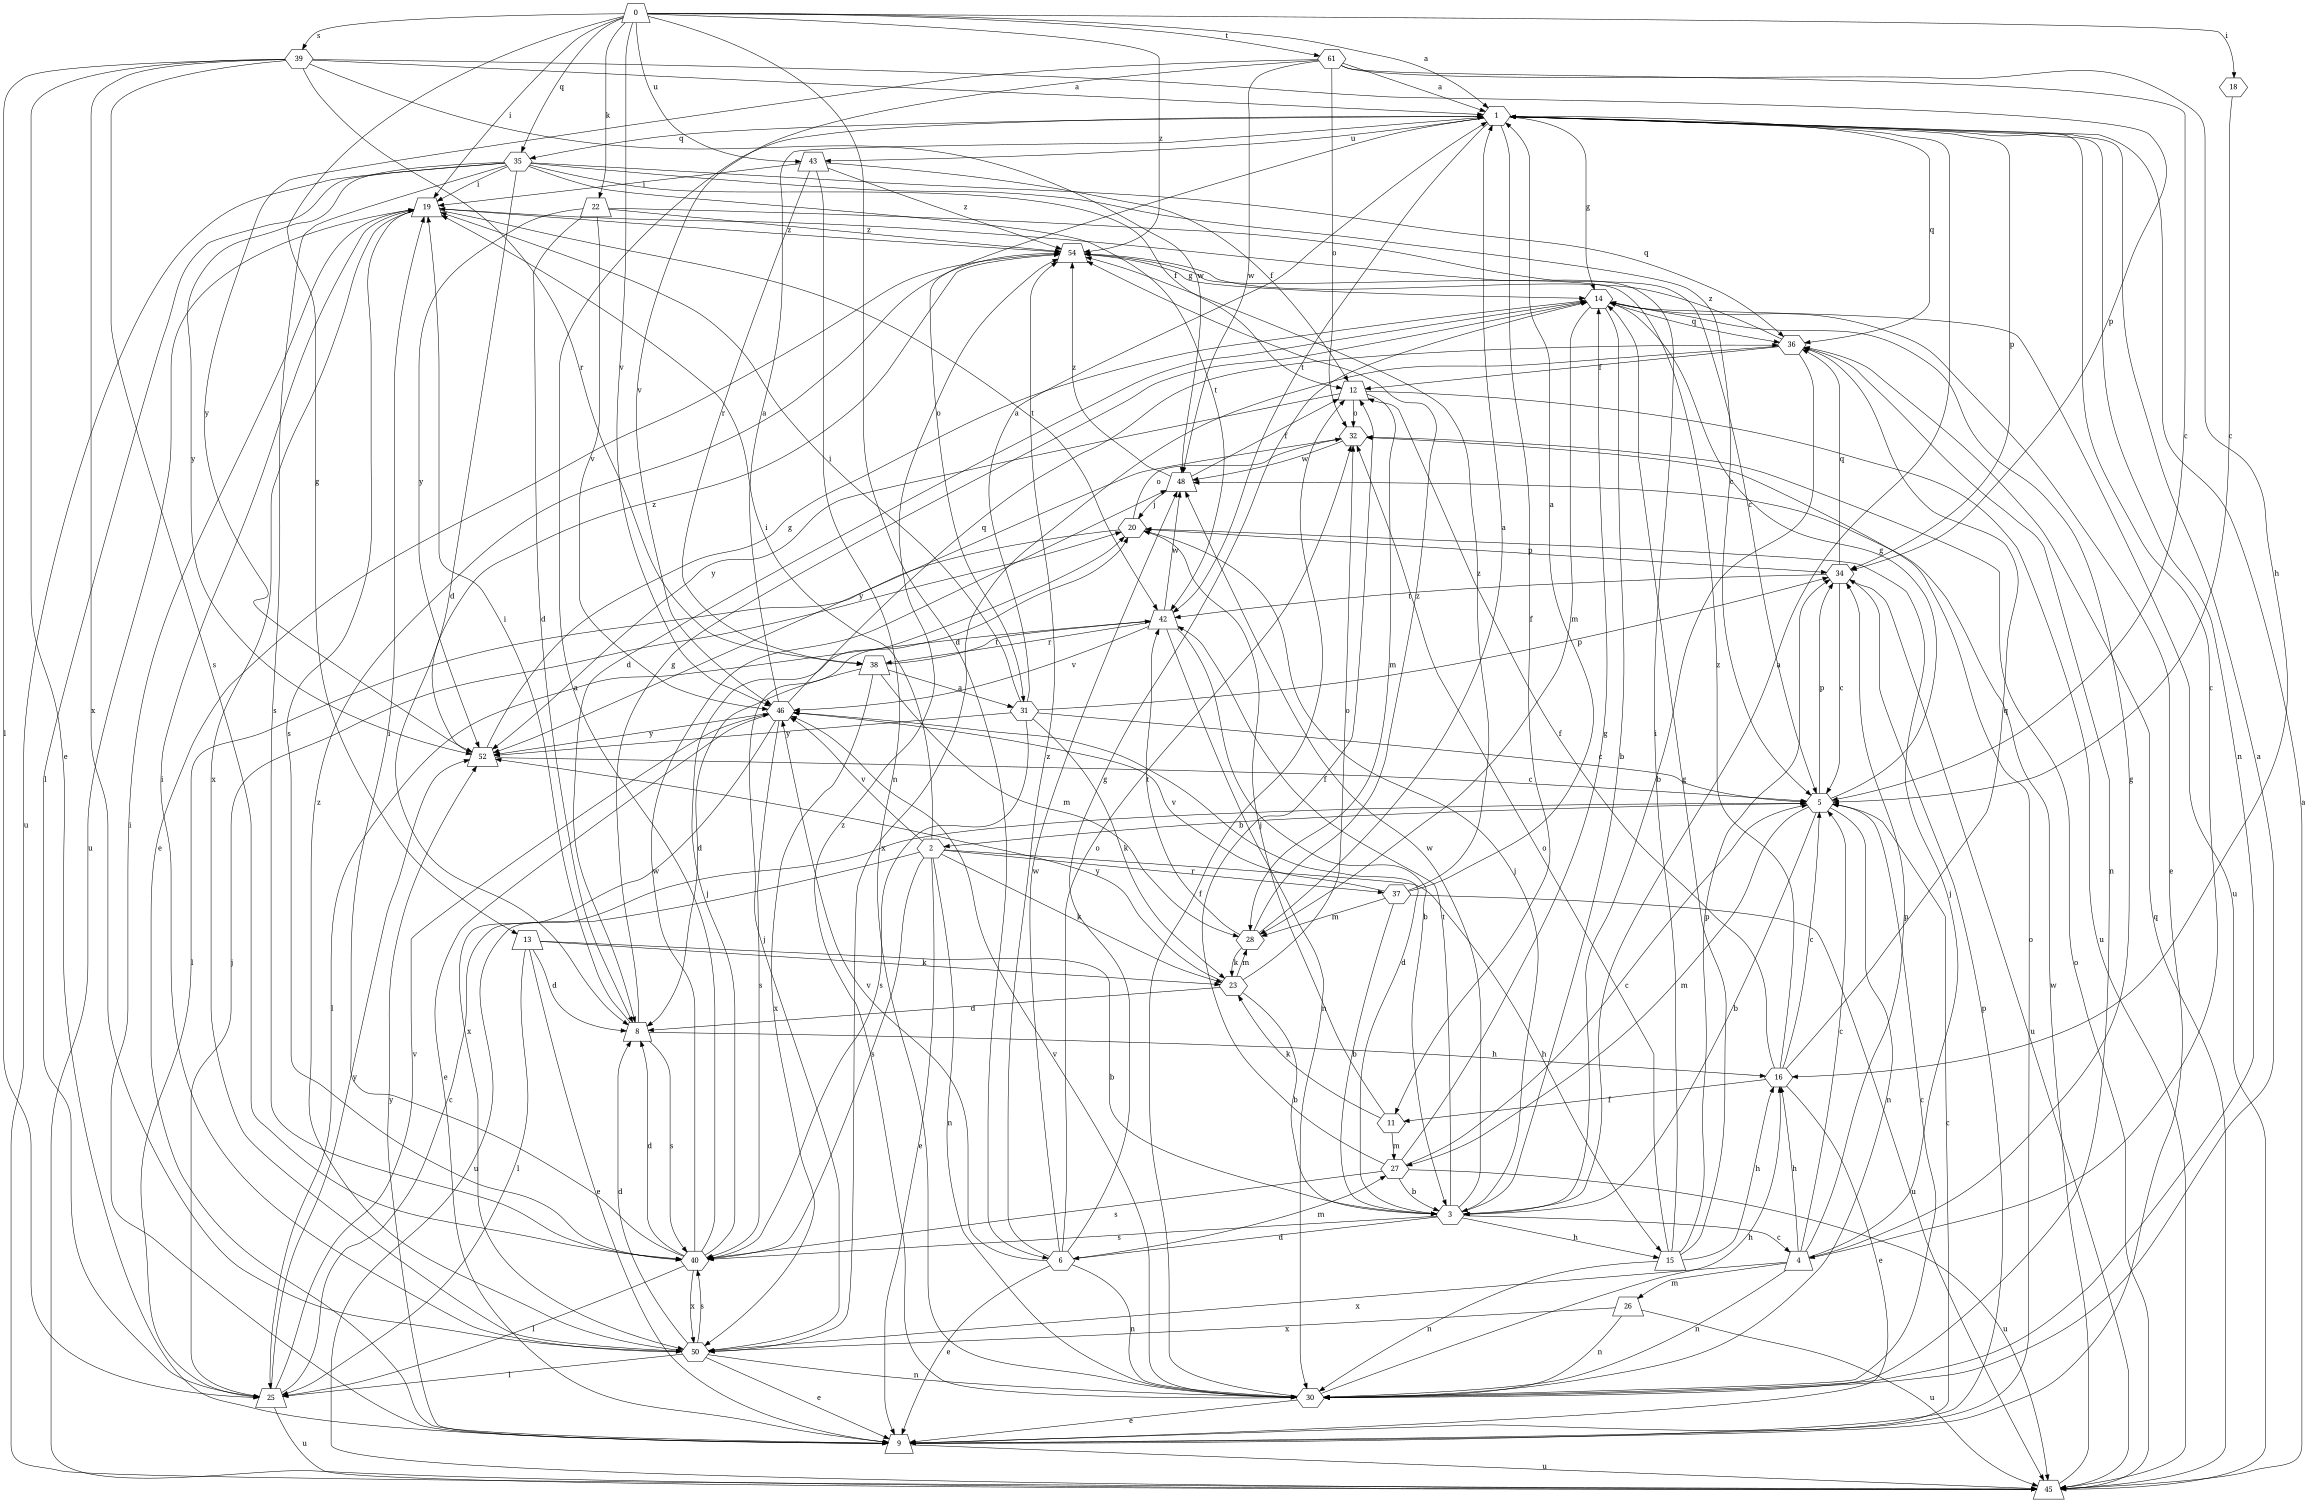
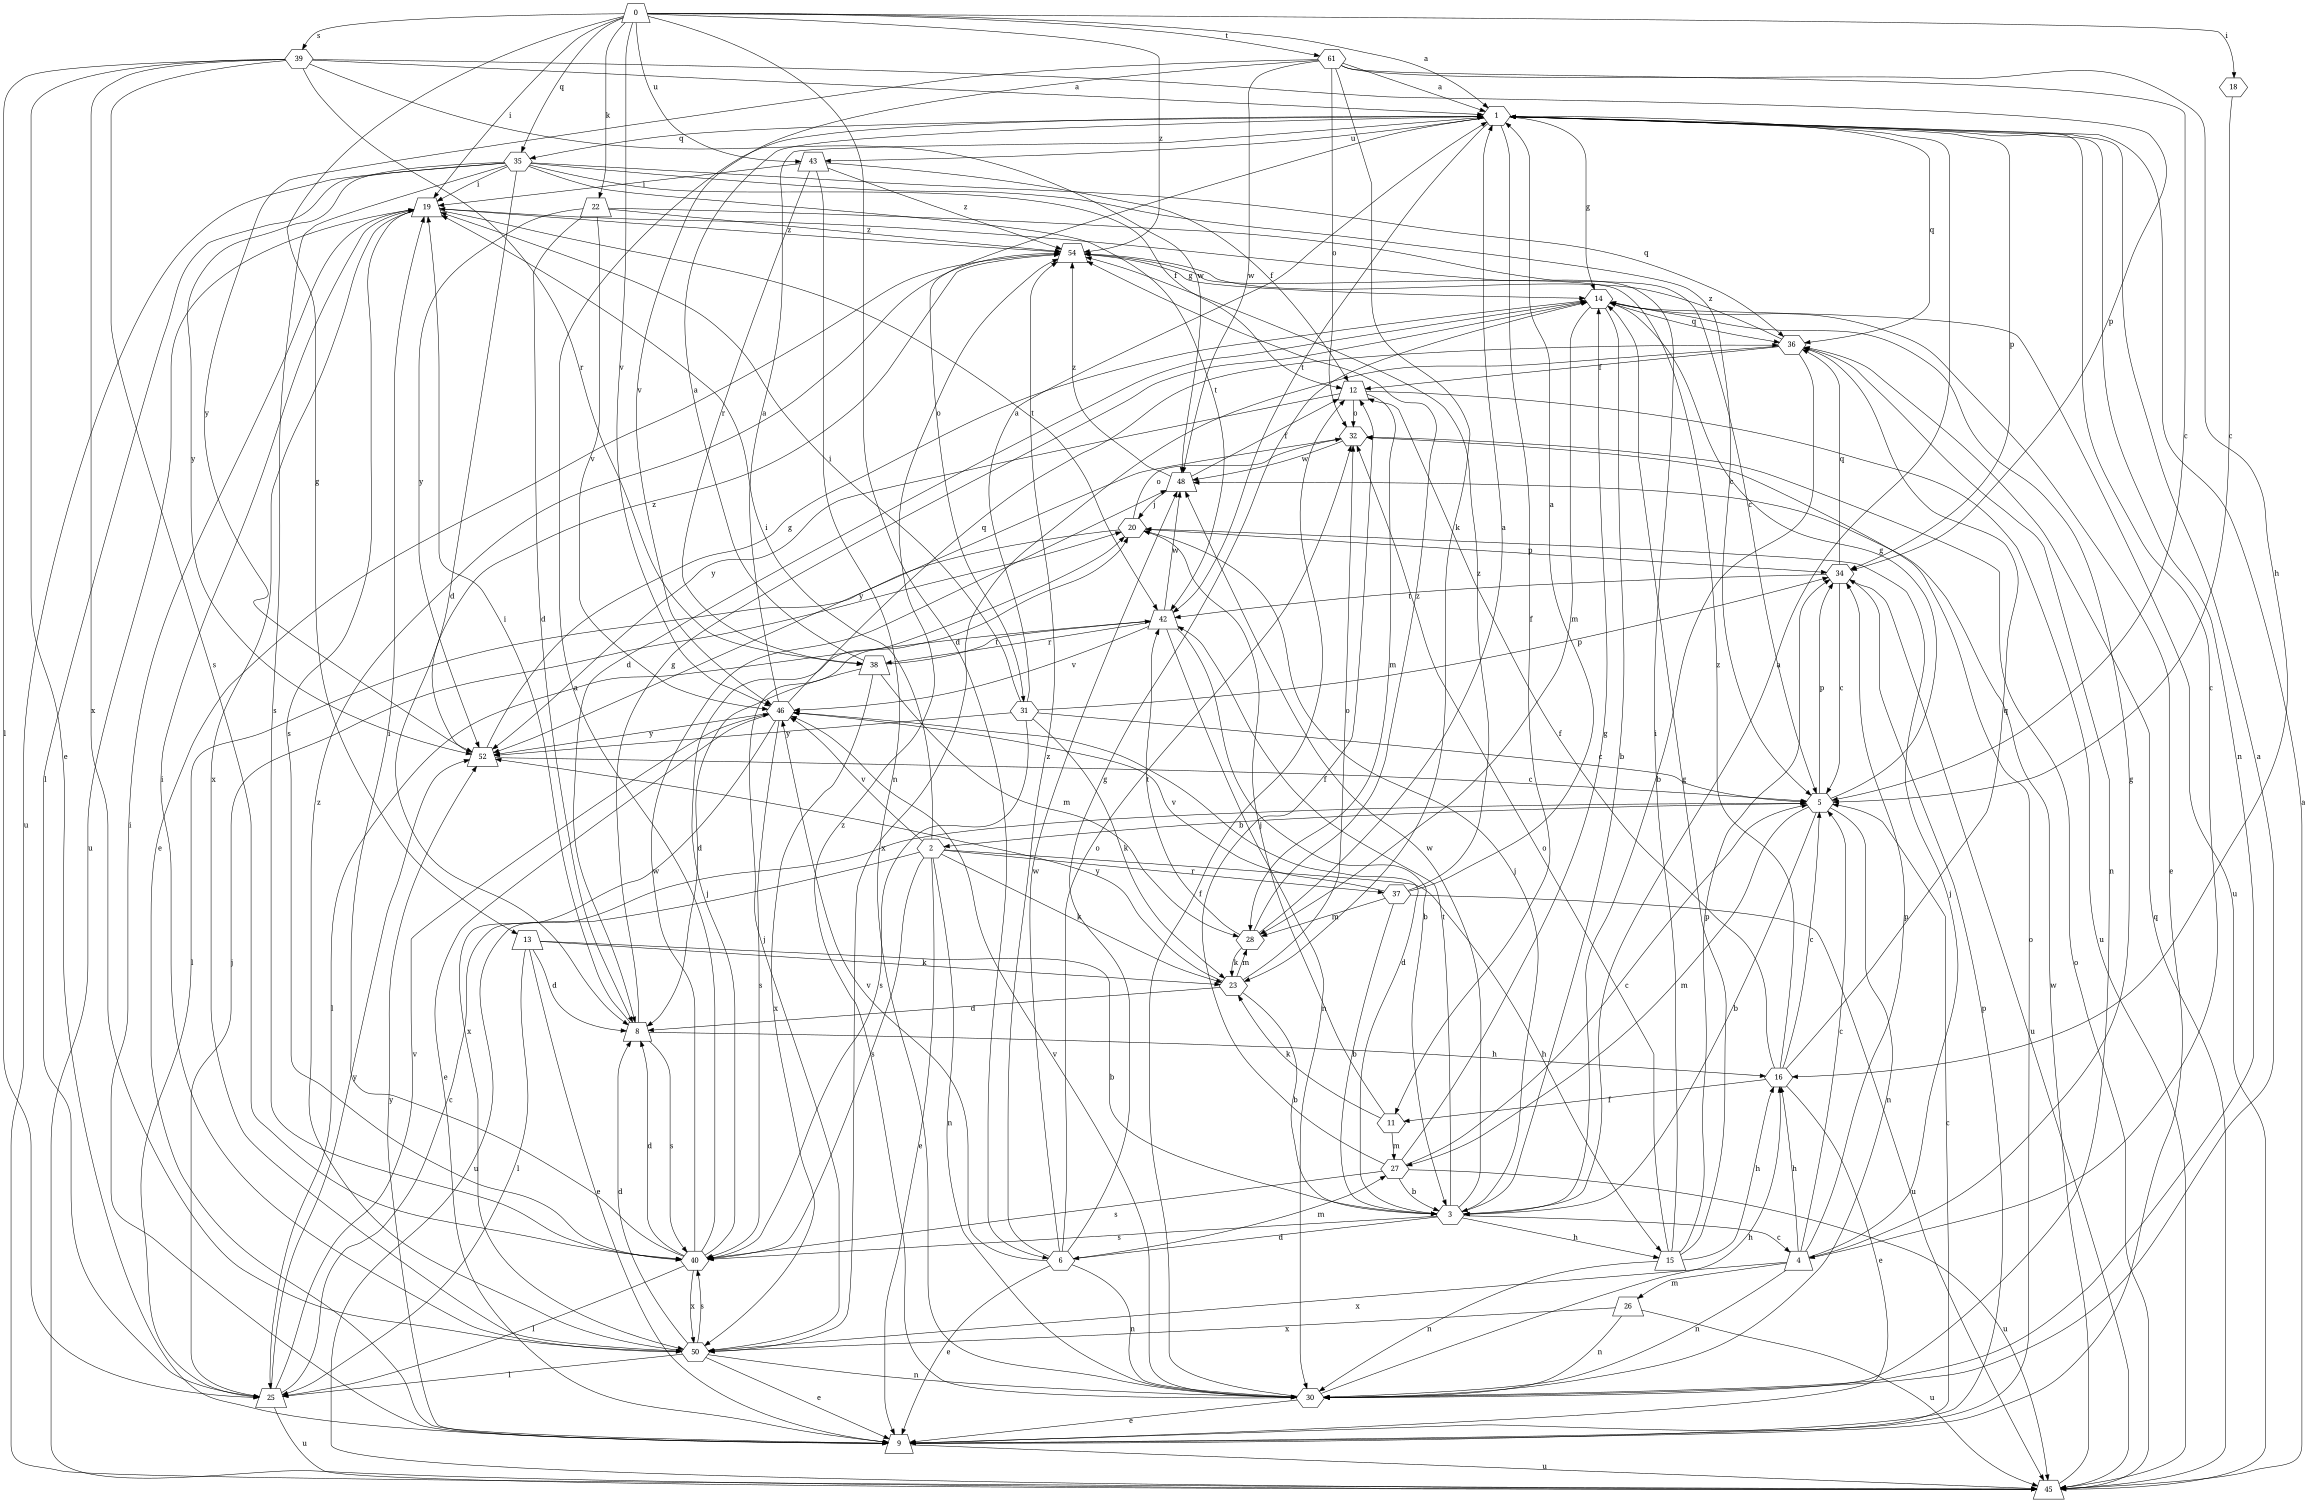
none -> (1456, 516)
(948, 688) -> (763, 164)
(1892, 1348) -> none
